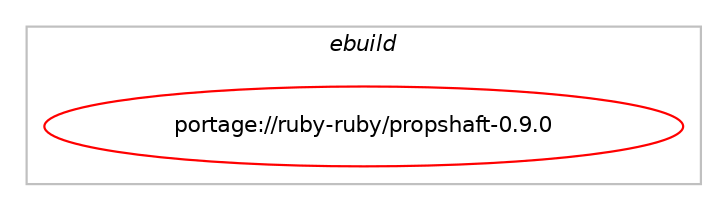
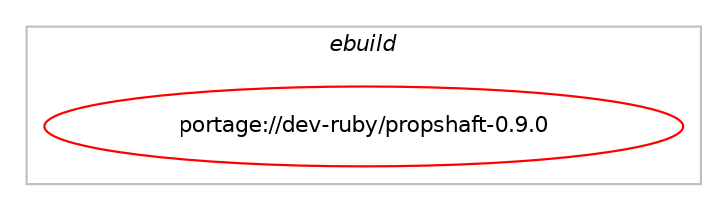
(364, 126) -> (364, 126)
